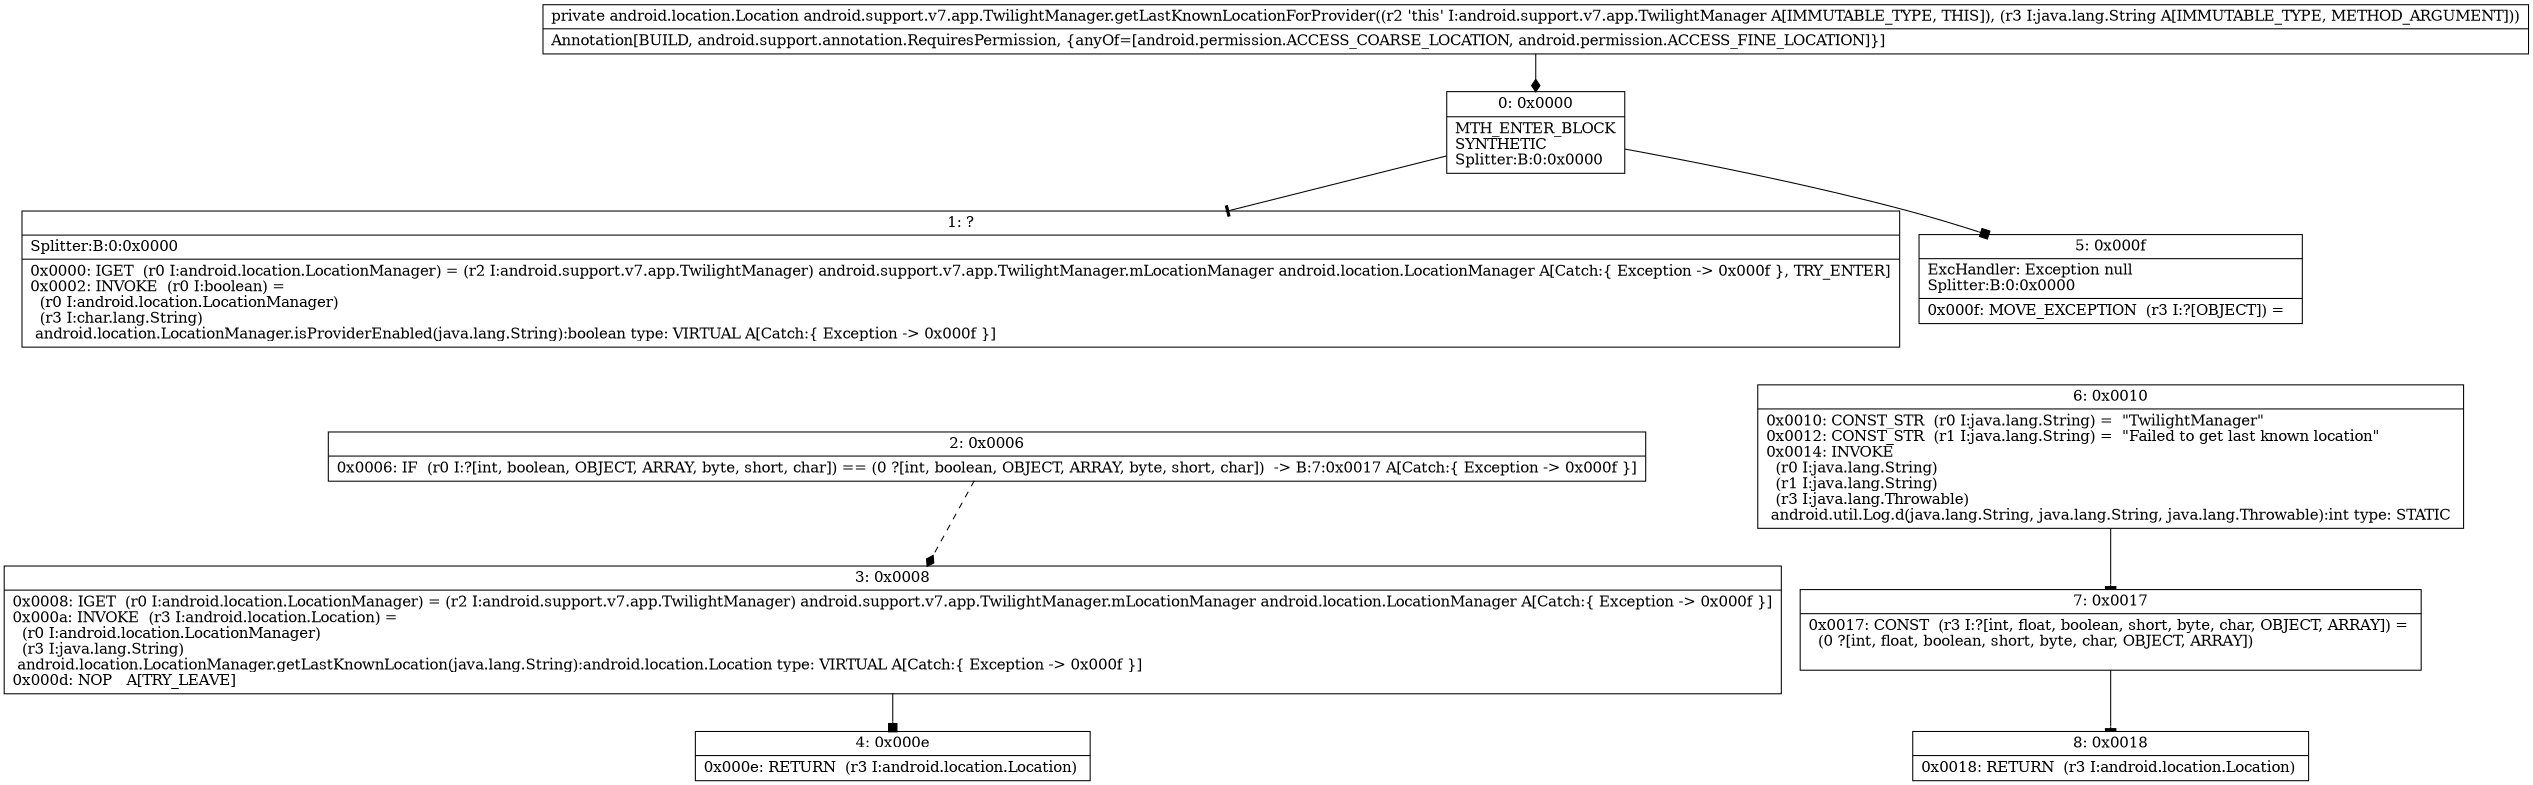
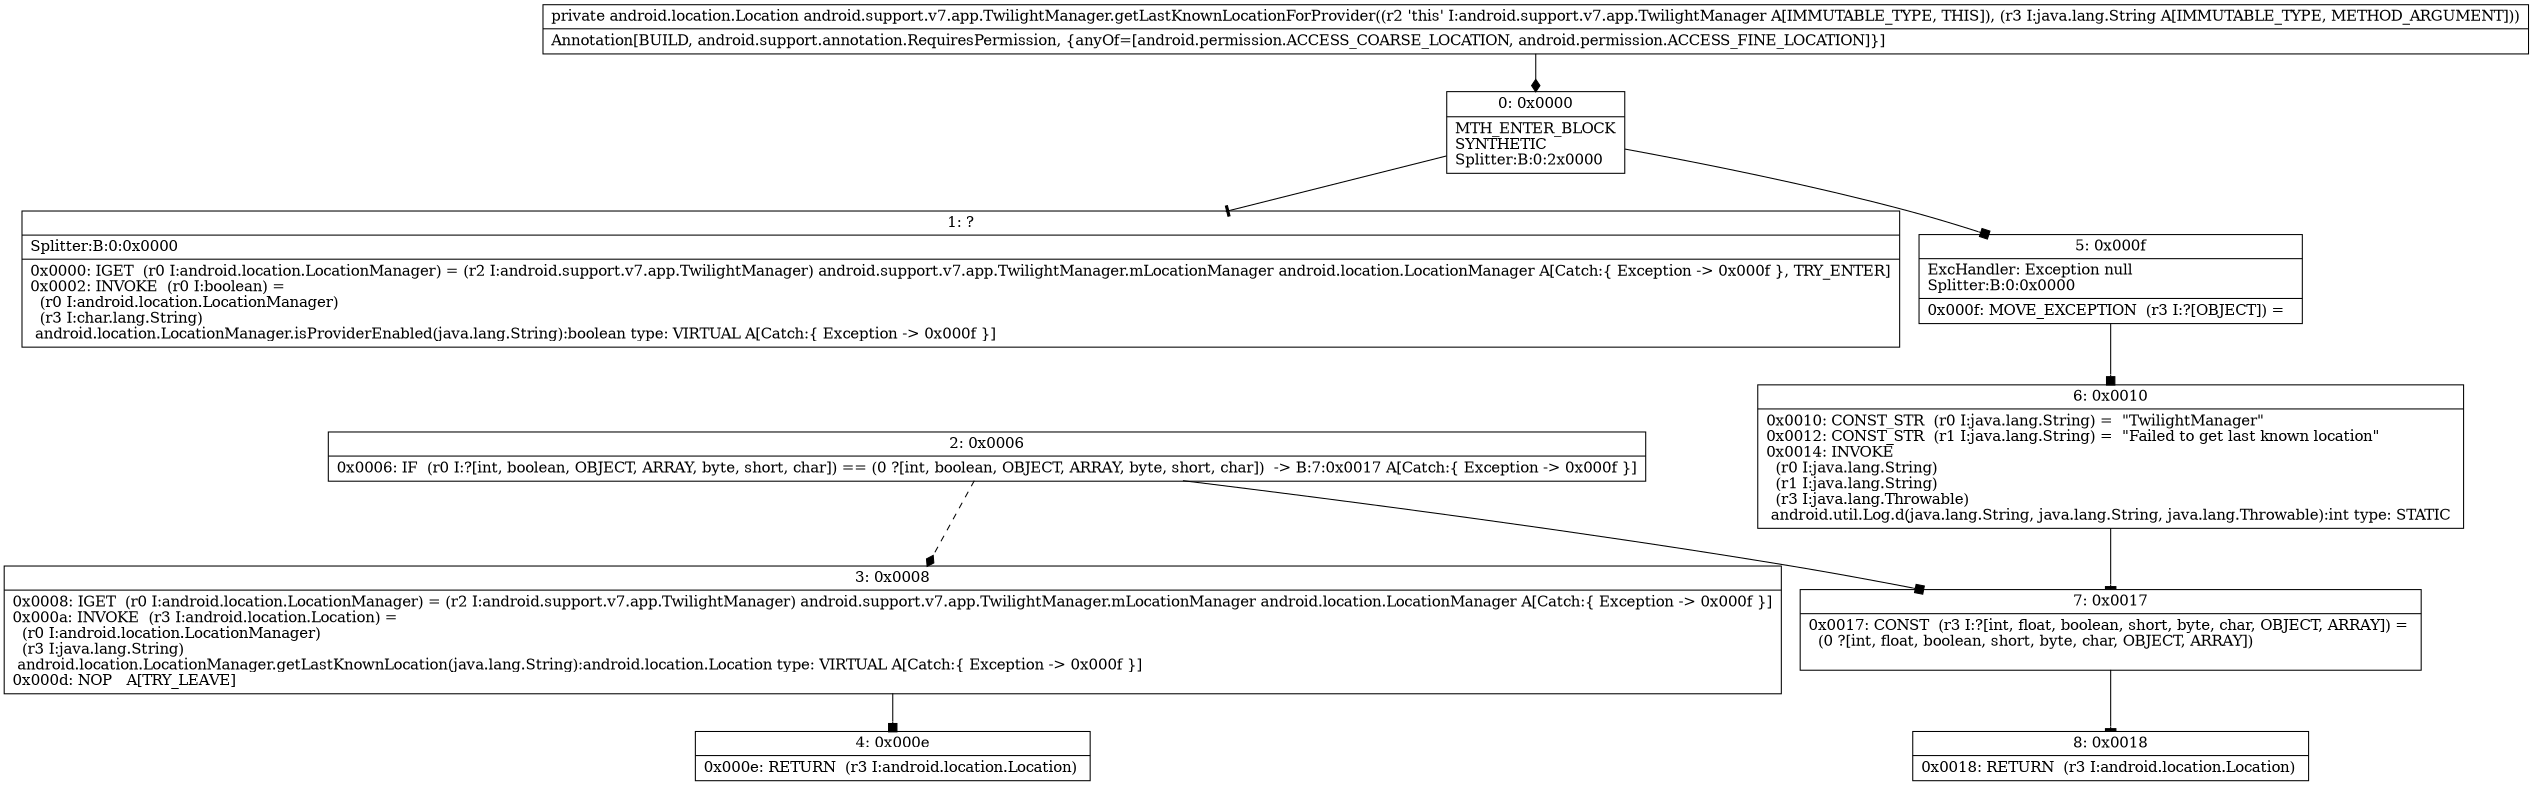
(1529, 160) -> (1529, 160)
none -> (2111, 349)
none -> (1549, 529)
